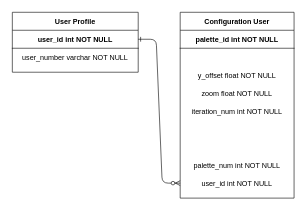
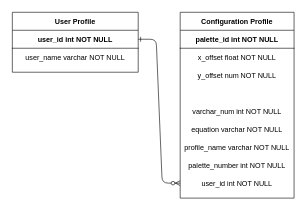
(237, 22) -> (237, 22)
none -> (237, 57)
(75, 58) -> (75, 58)
(237, 76) -> (237, 76)
(237, 93) -> none
(237, 112) -> (237, 112)
none -> (237, 129)
none -> (237, 147)
(237, 166) -> (237, 166)
